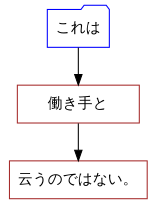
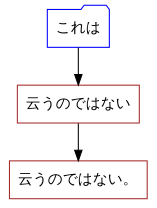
(78, 104) -> (78, 104)
